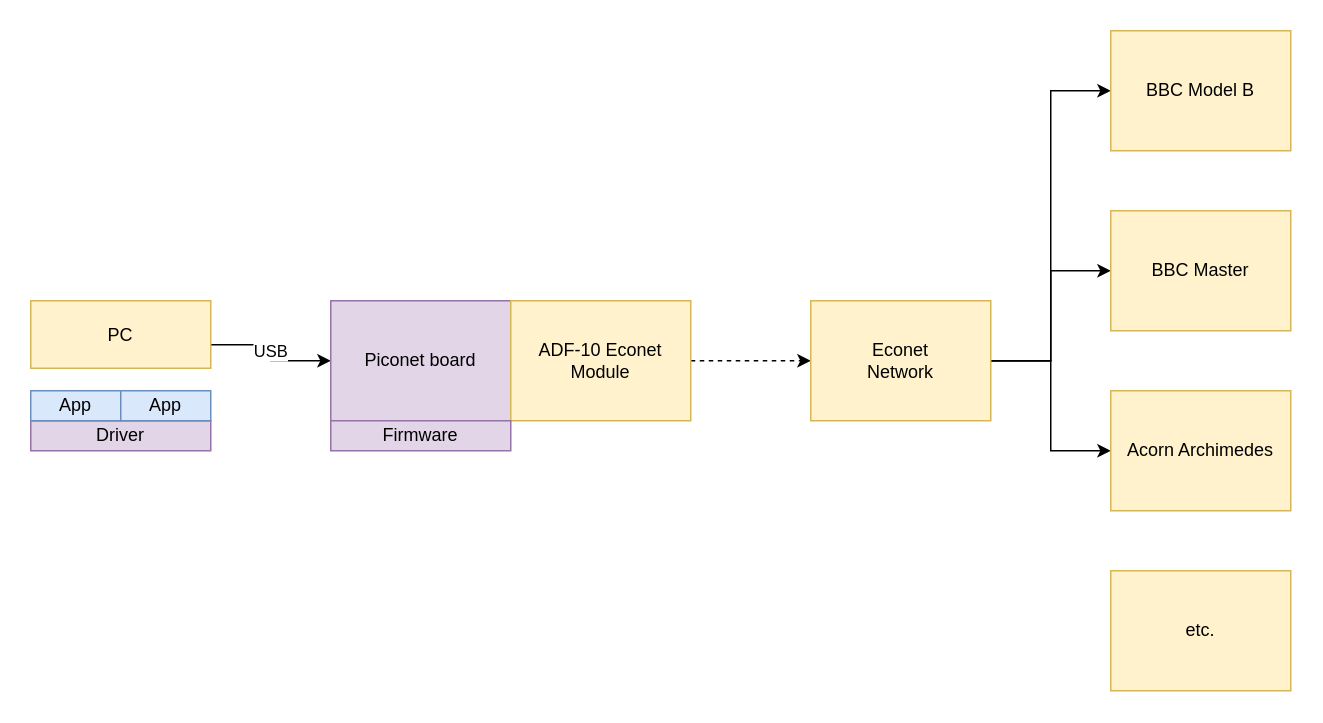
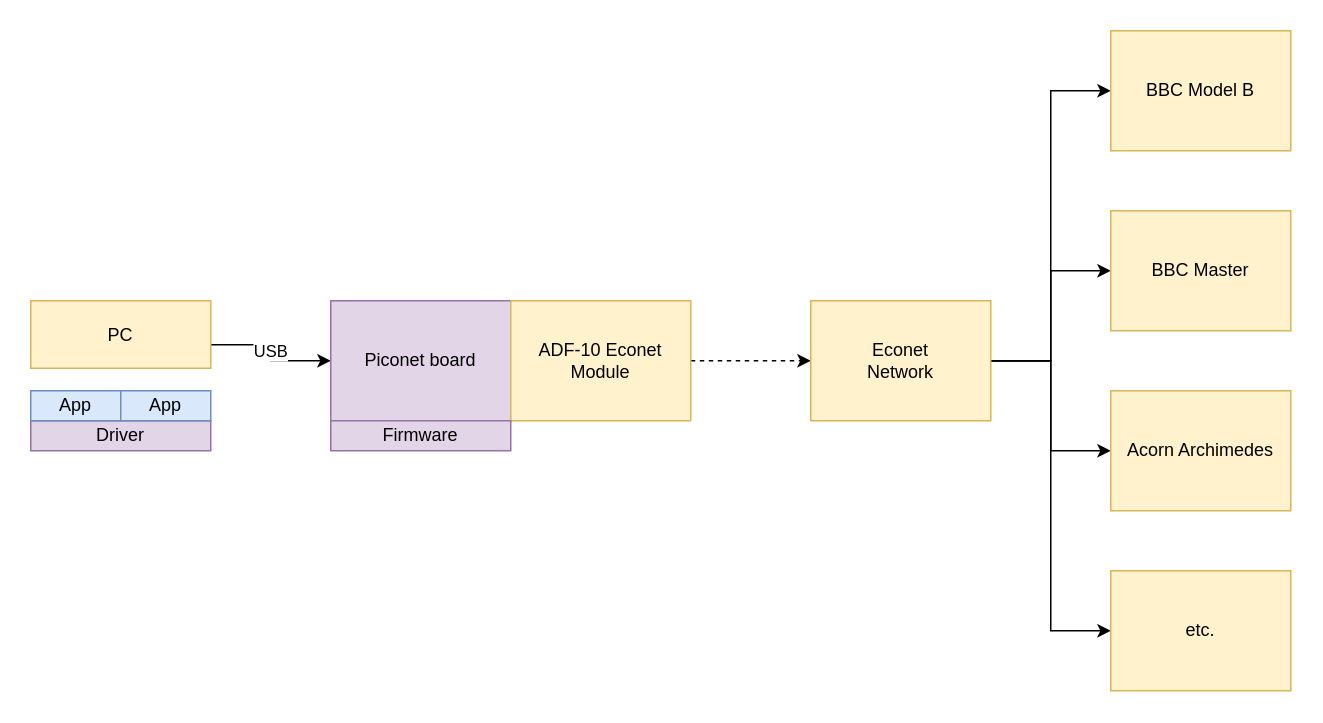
none -> (1051, 567)
